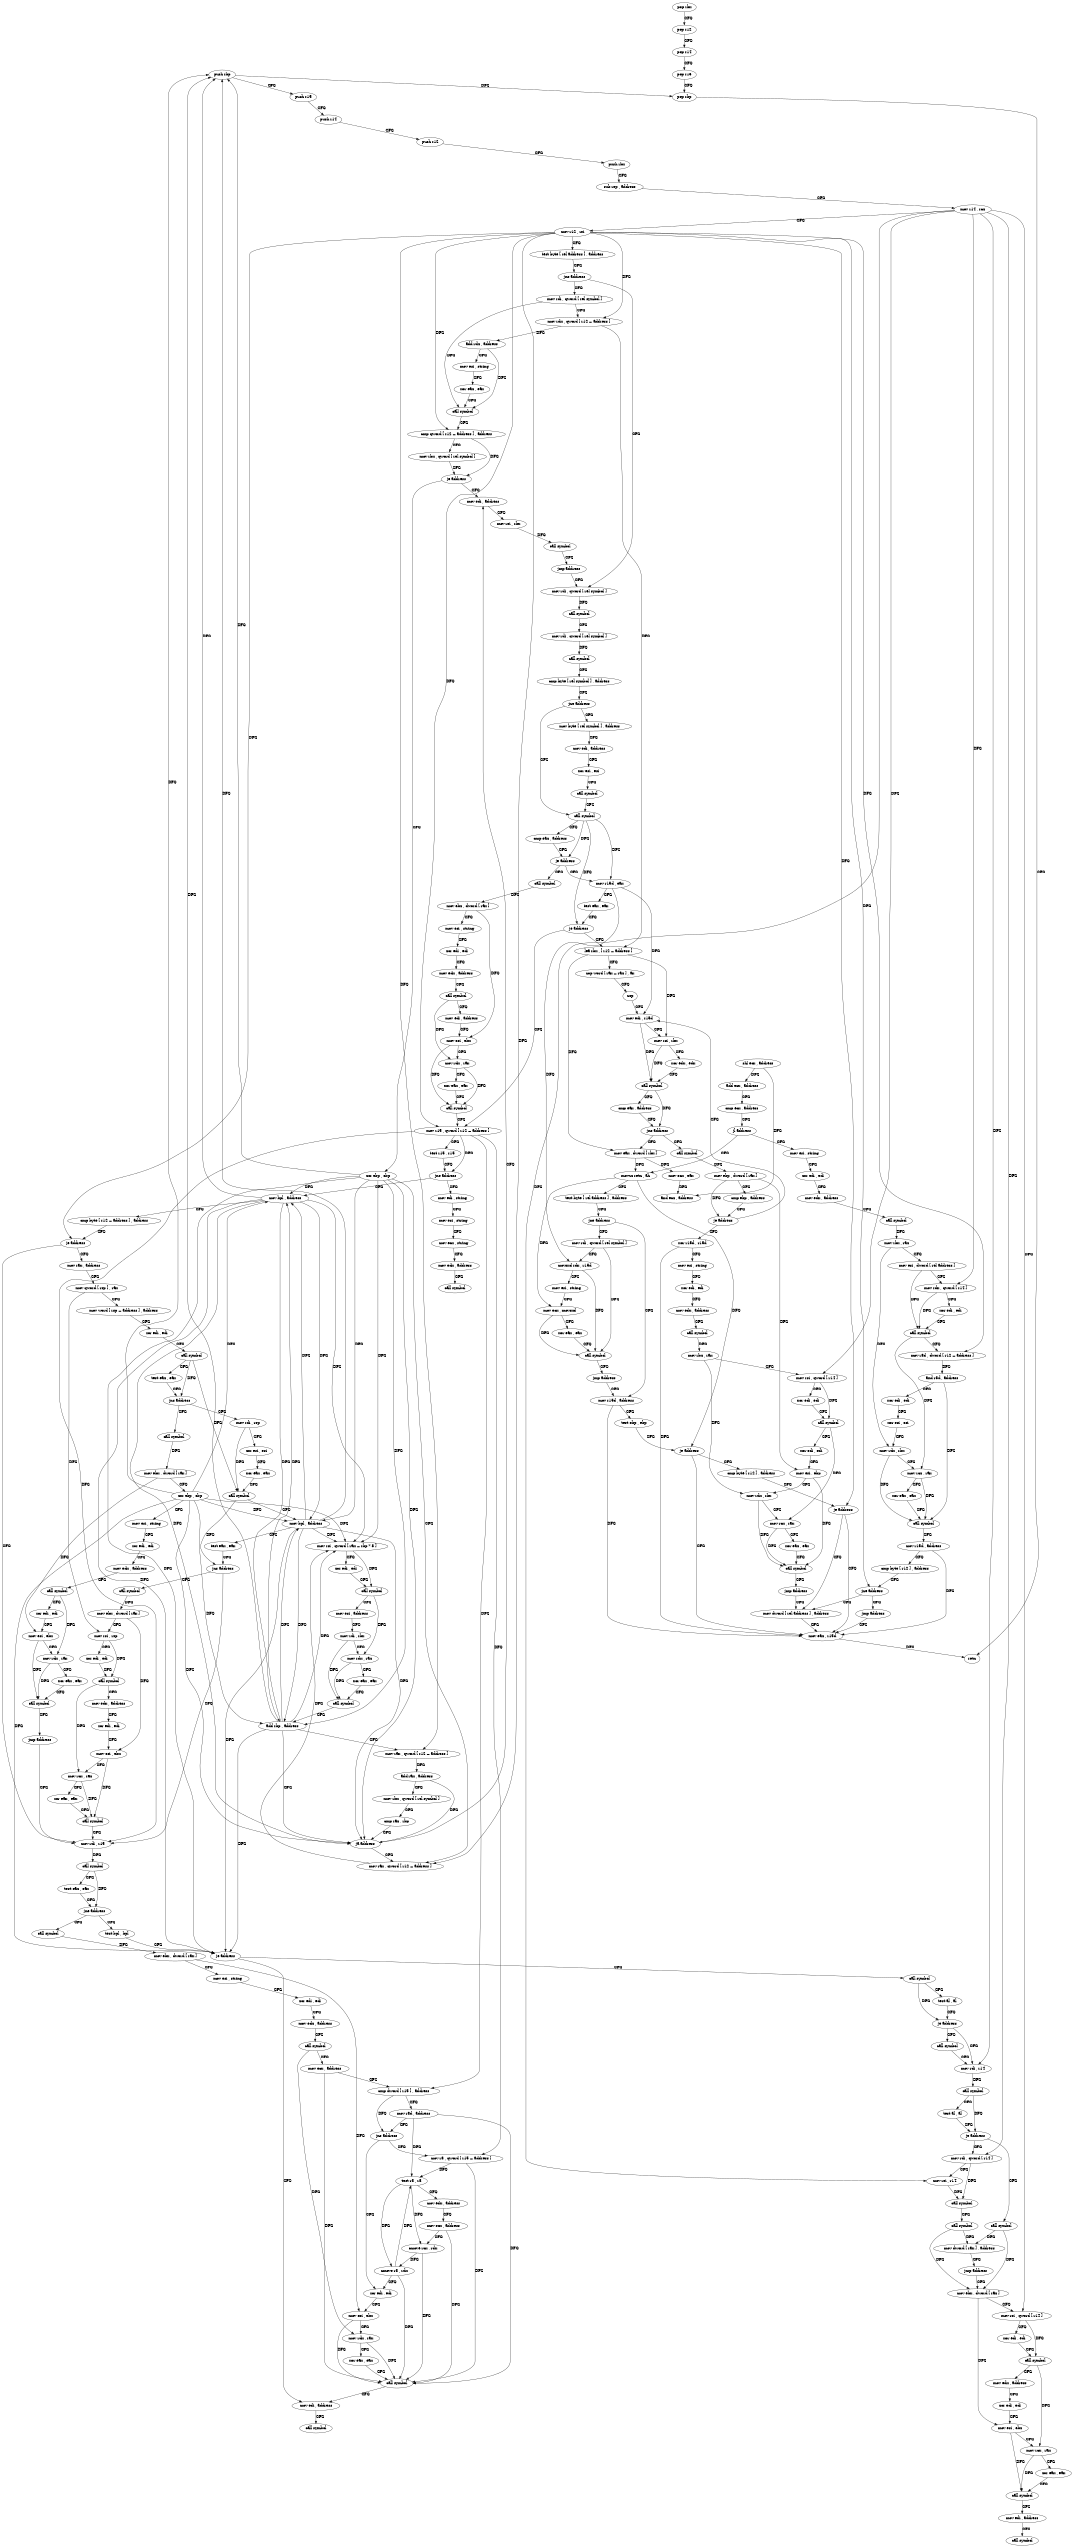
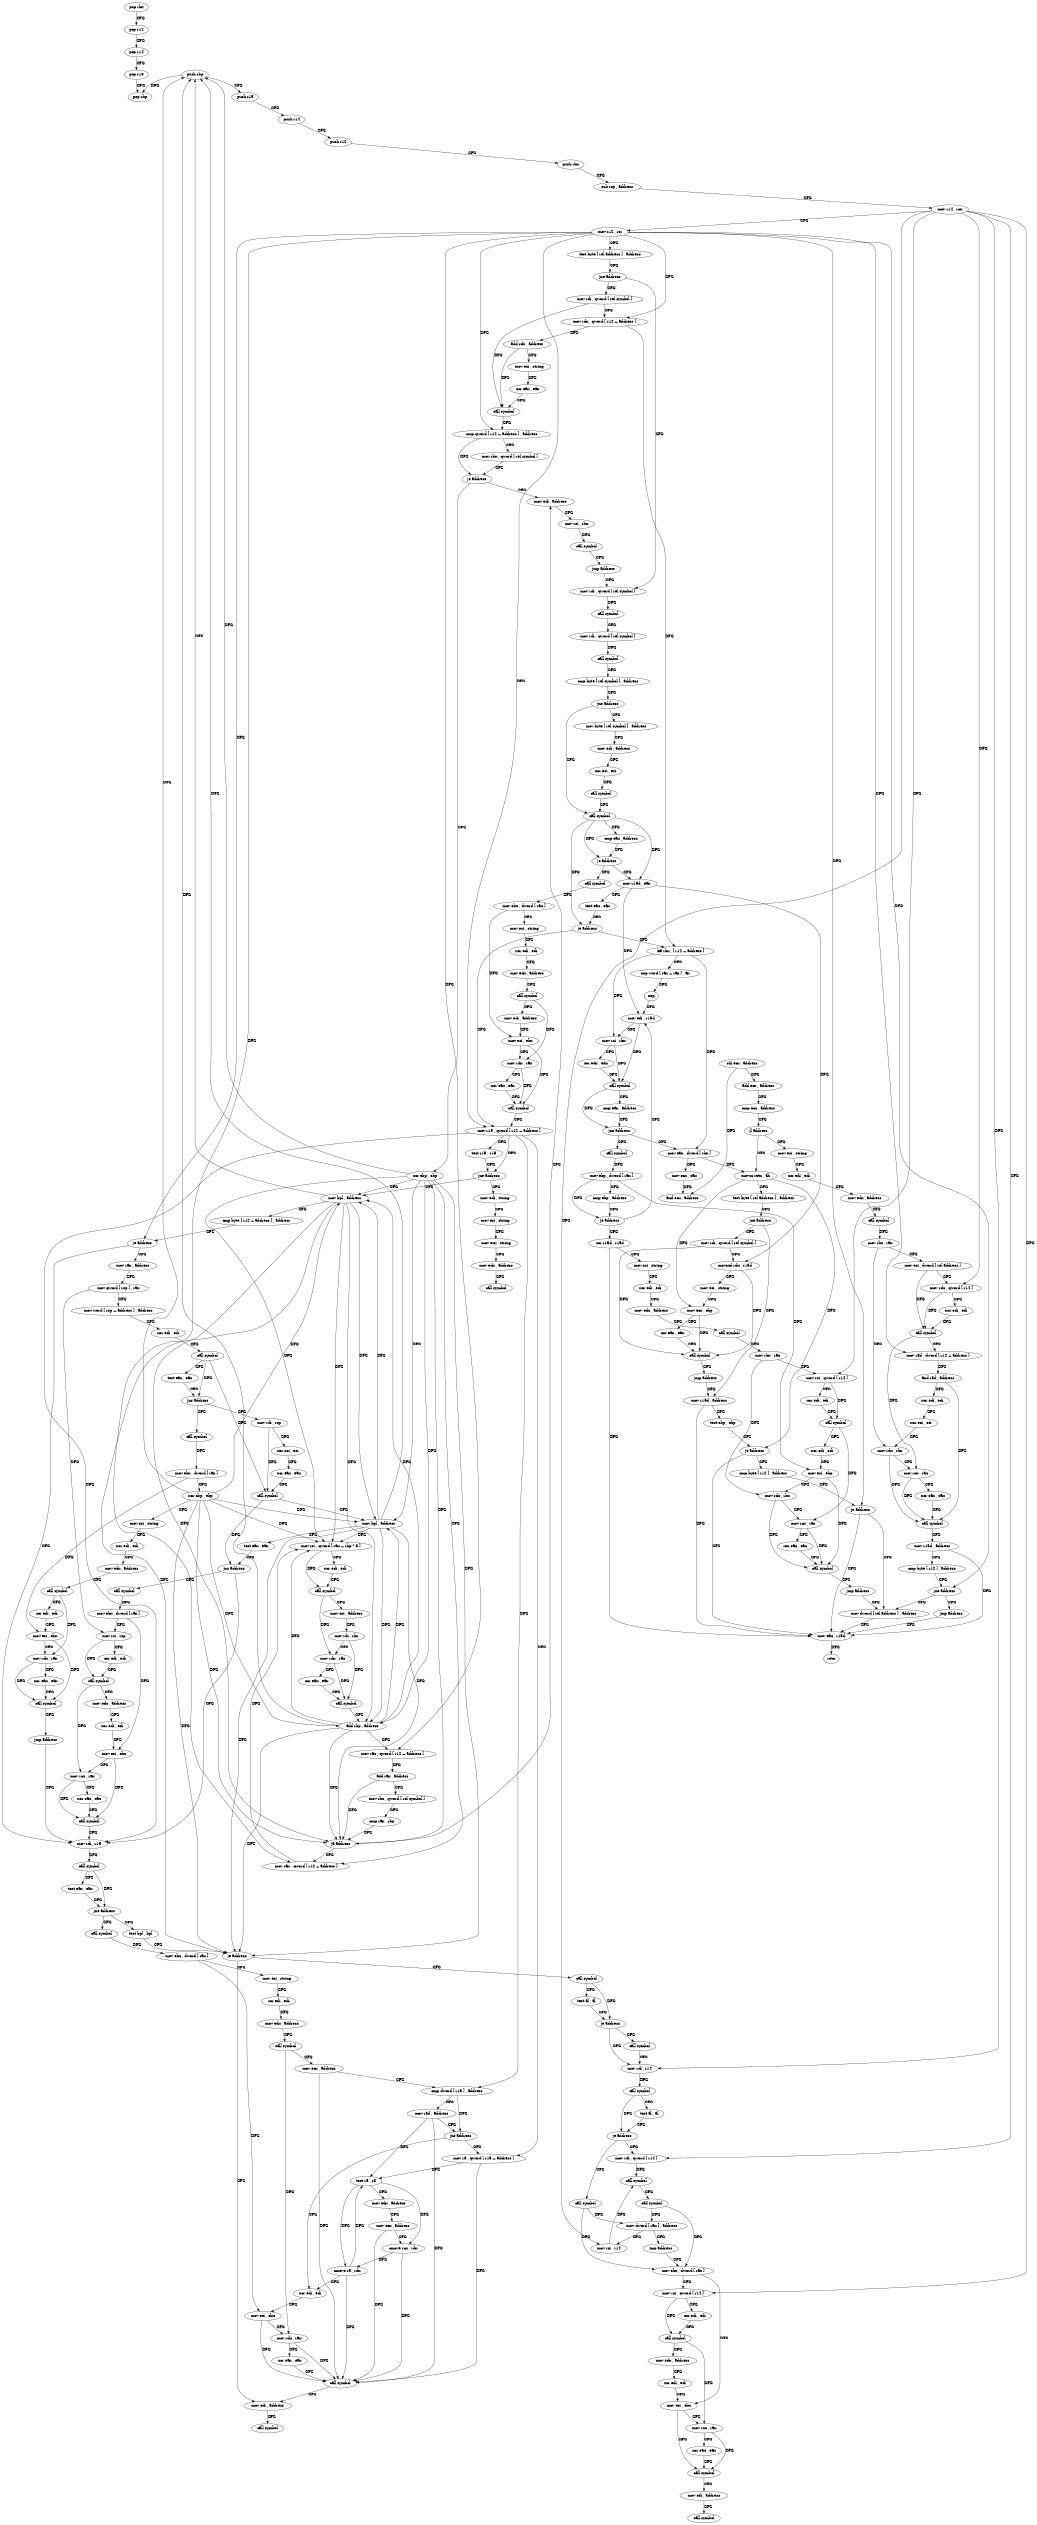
(1037, 725) -> none
(1013, 1176) -> (1015, 1176)
(560, 1311) -> (700, 1311)
(959, 2169) -> (631, 2237)
